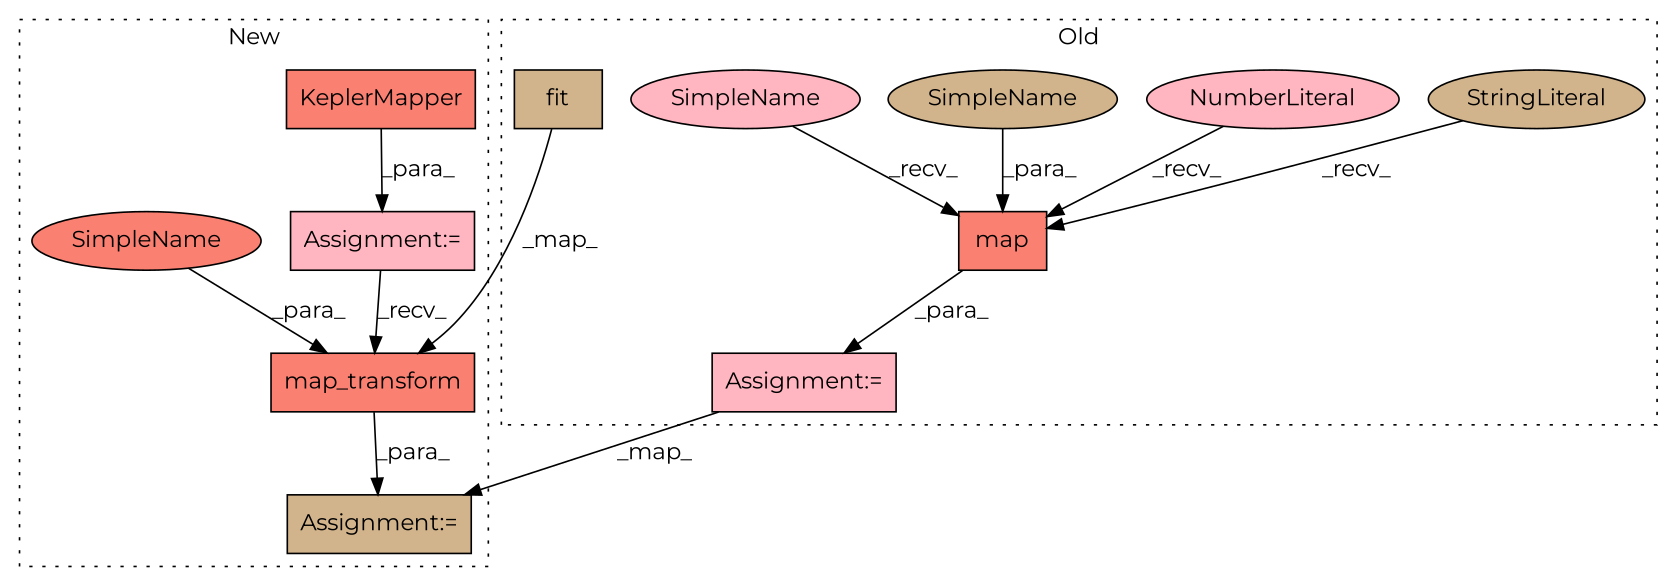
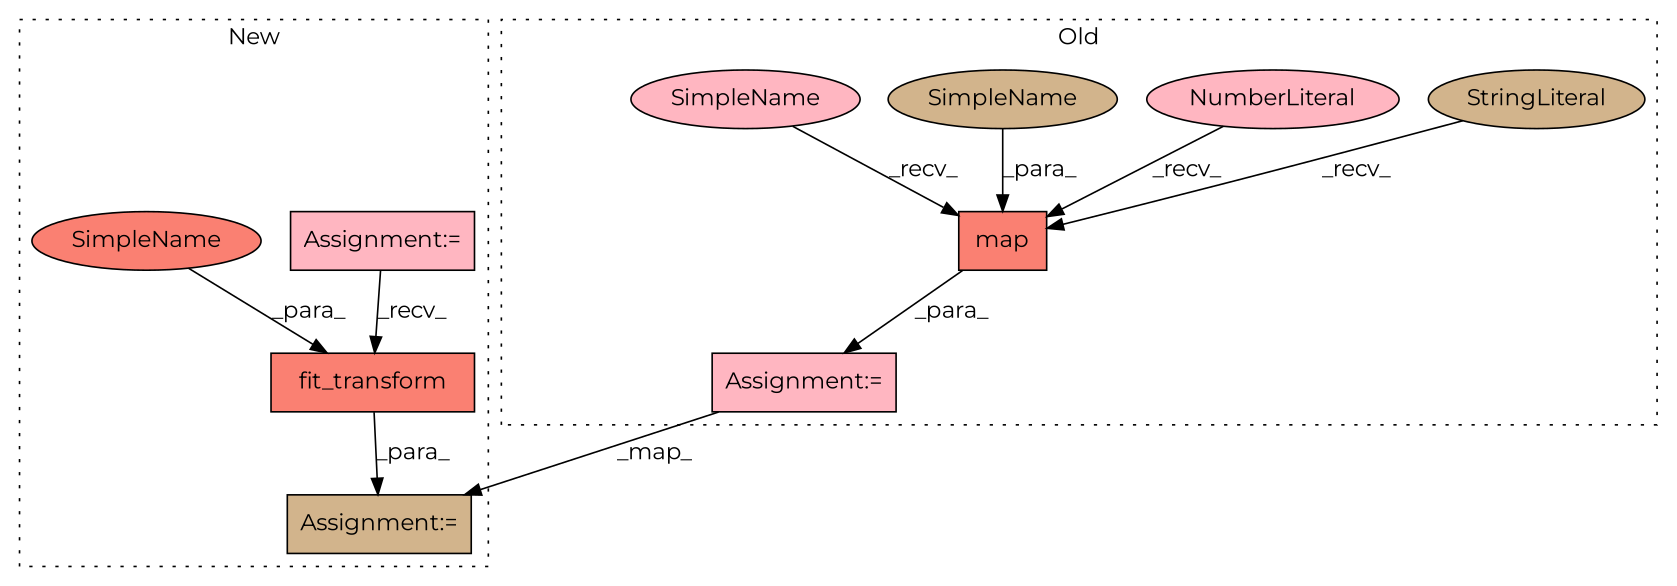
(381, 99) -> none
(558, 99) -> none
(373, 383) -> (373, 383)
